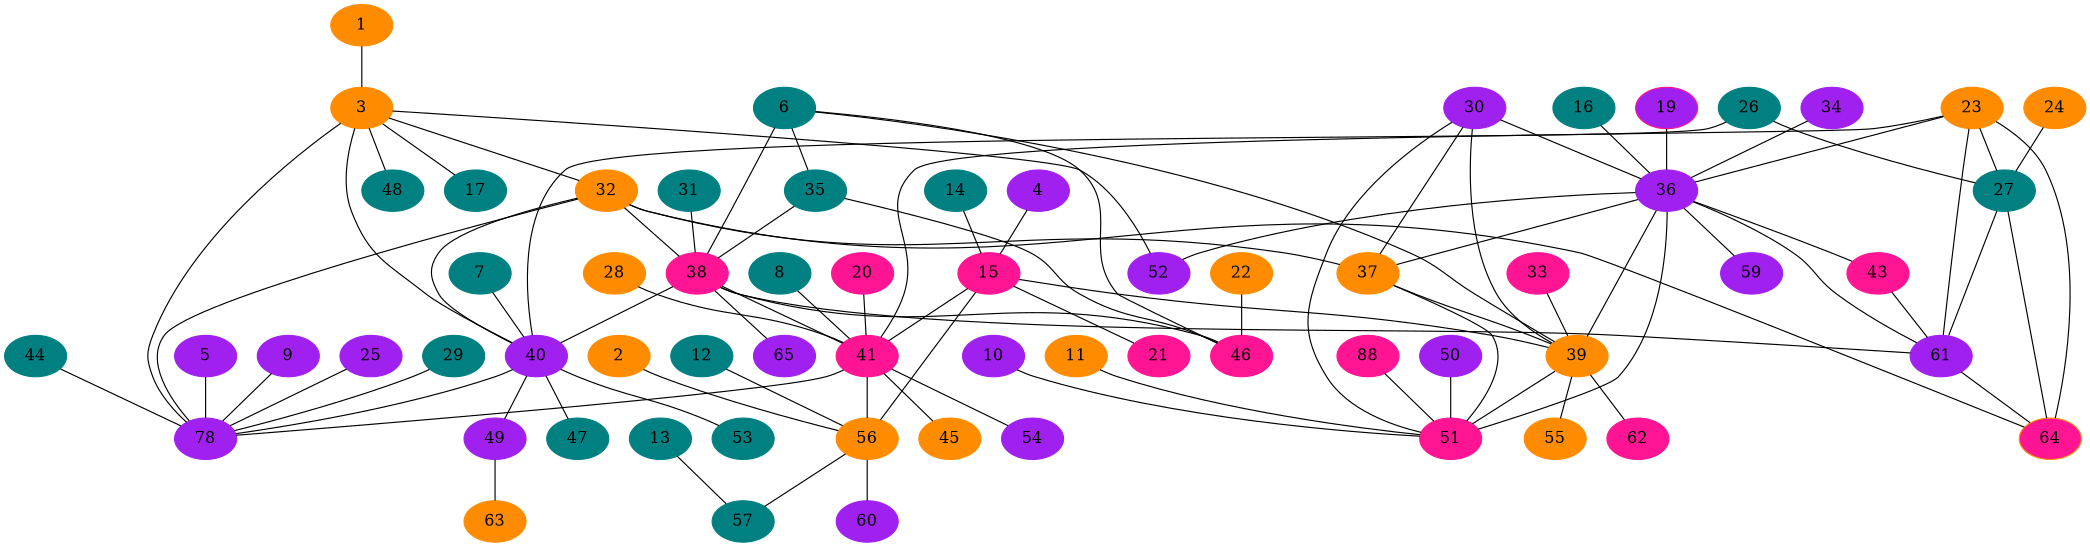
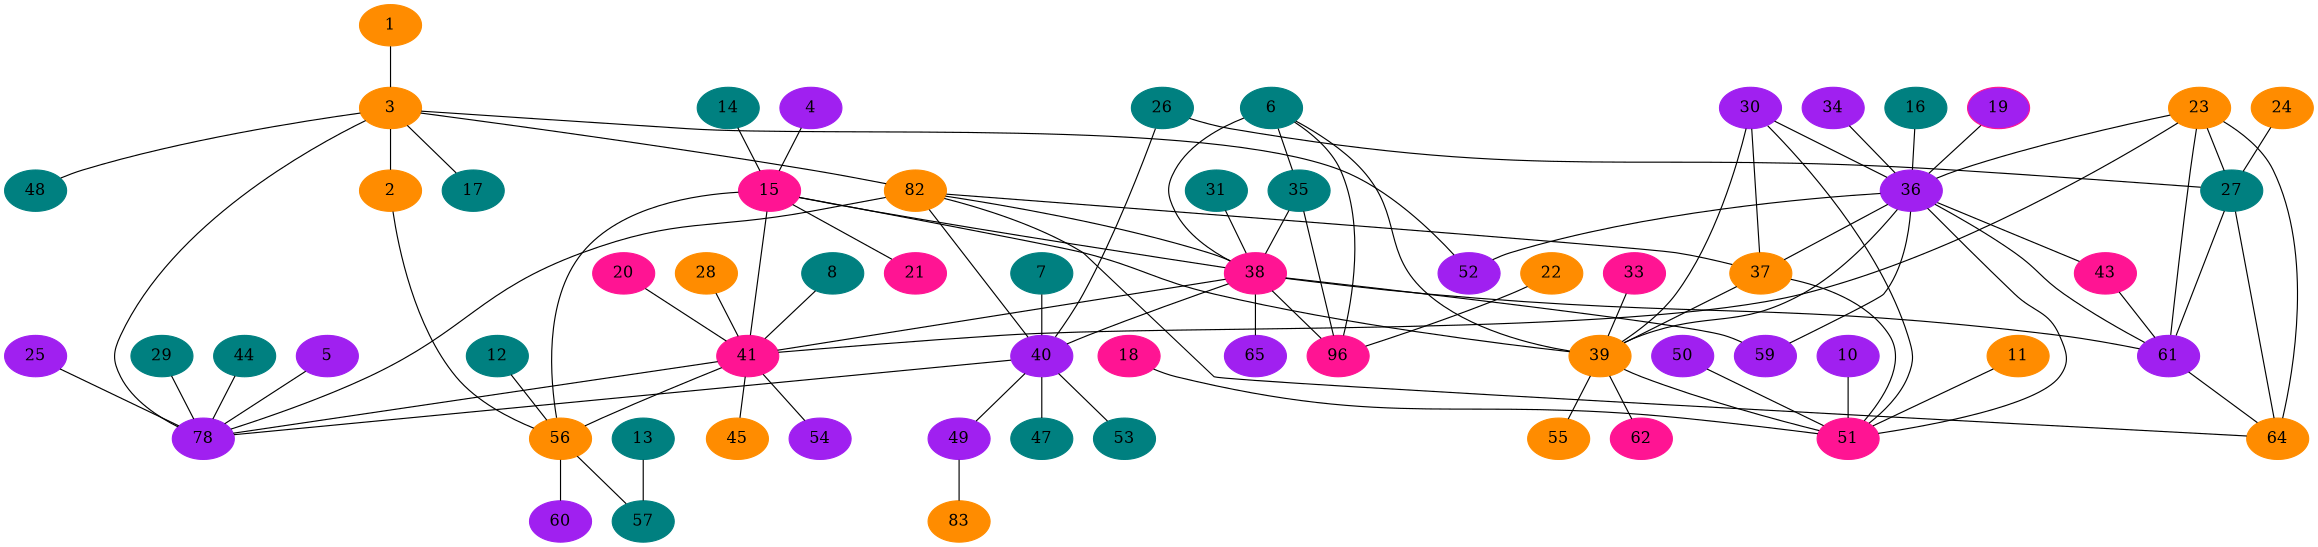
(606, 191) -> (915, 191)
none -> (1087, 246)
(387, 264) -> (391, 149)
none -> (1572, 312)
(288, 356) -> none
(1242, 356) -> (1338, 356)
(1368, 356) -> (1129, 356)
(2050, 439) -> (2278, 439)
(495, 521) -> (959, 521)
